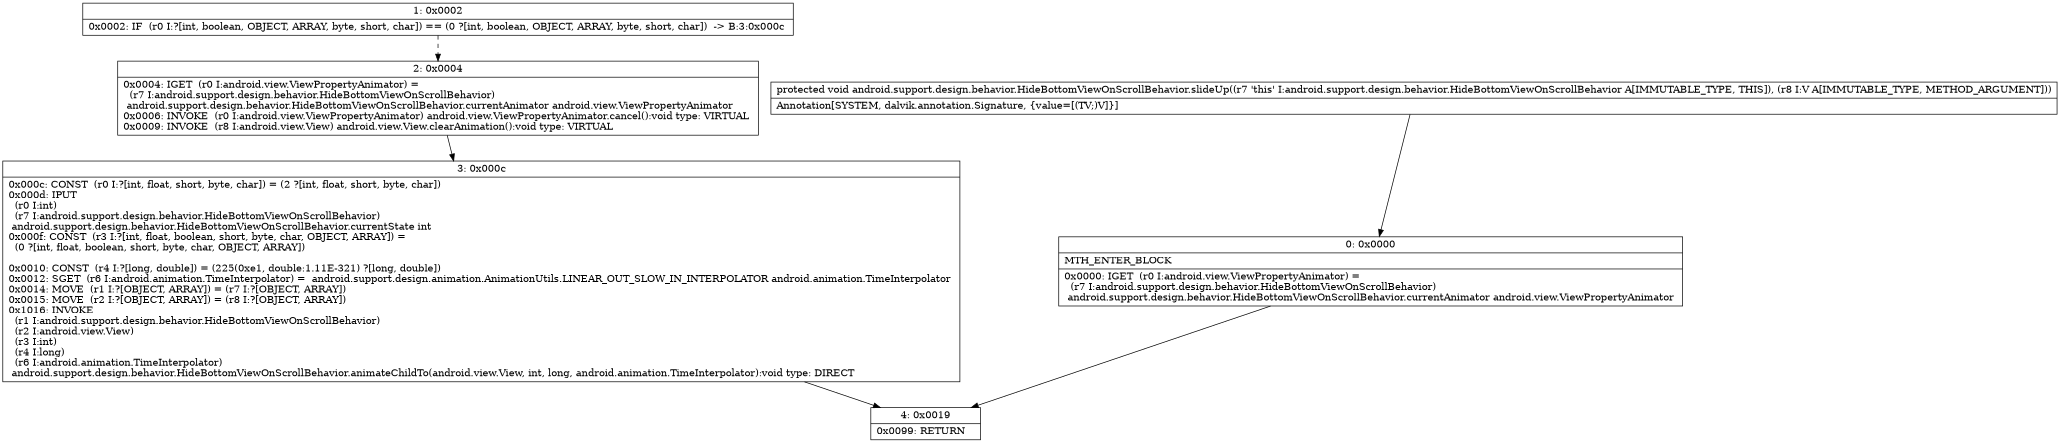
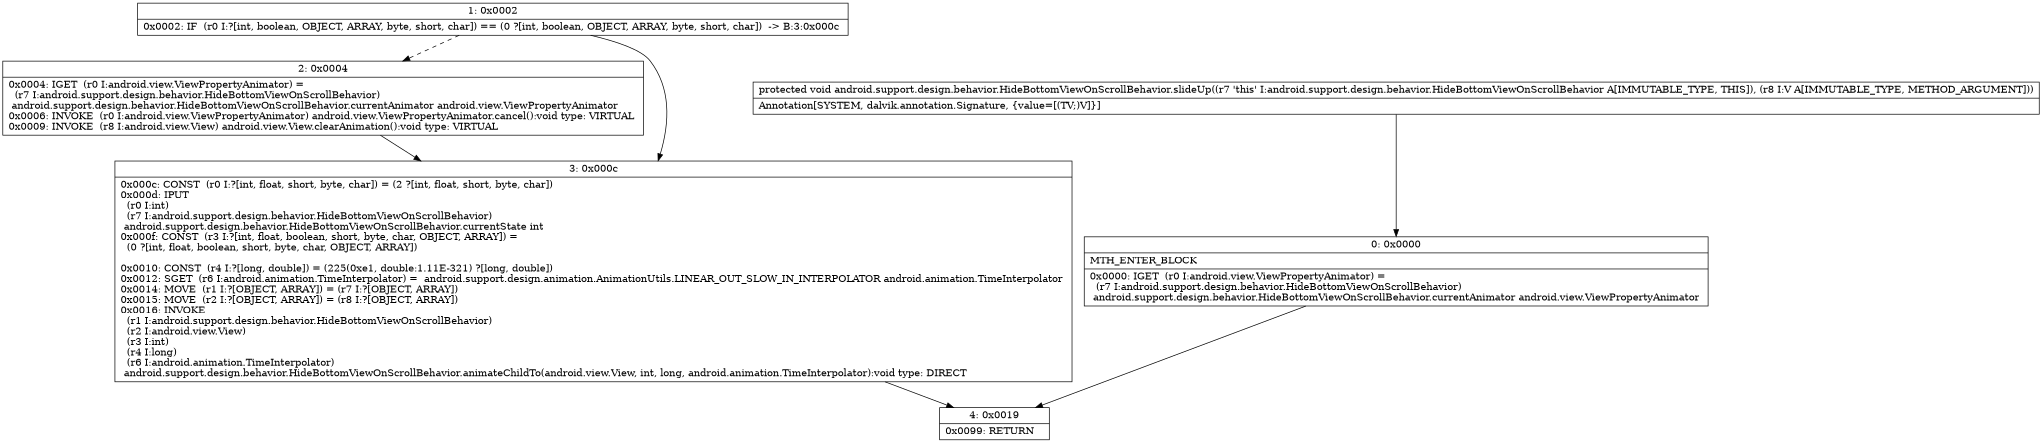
none -> (658, 74)
(54, 311) -> (166, 311)
